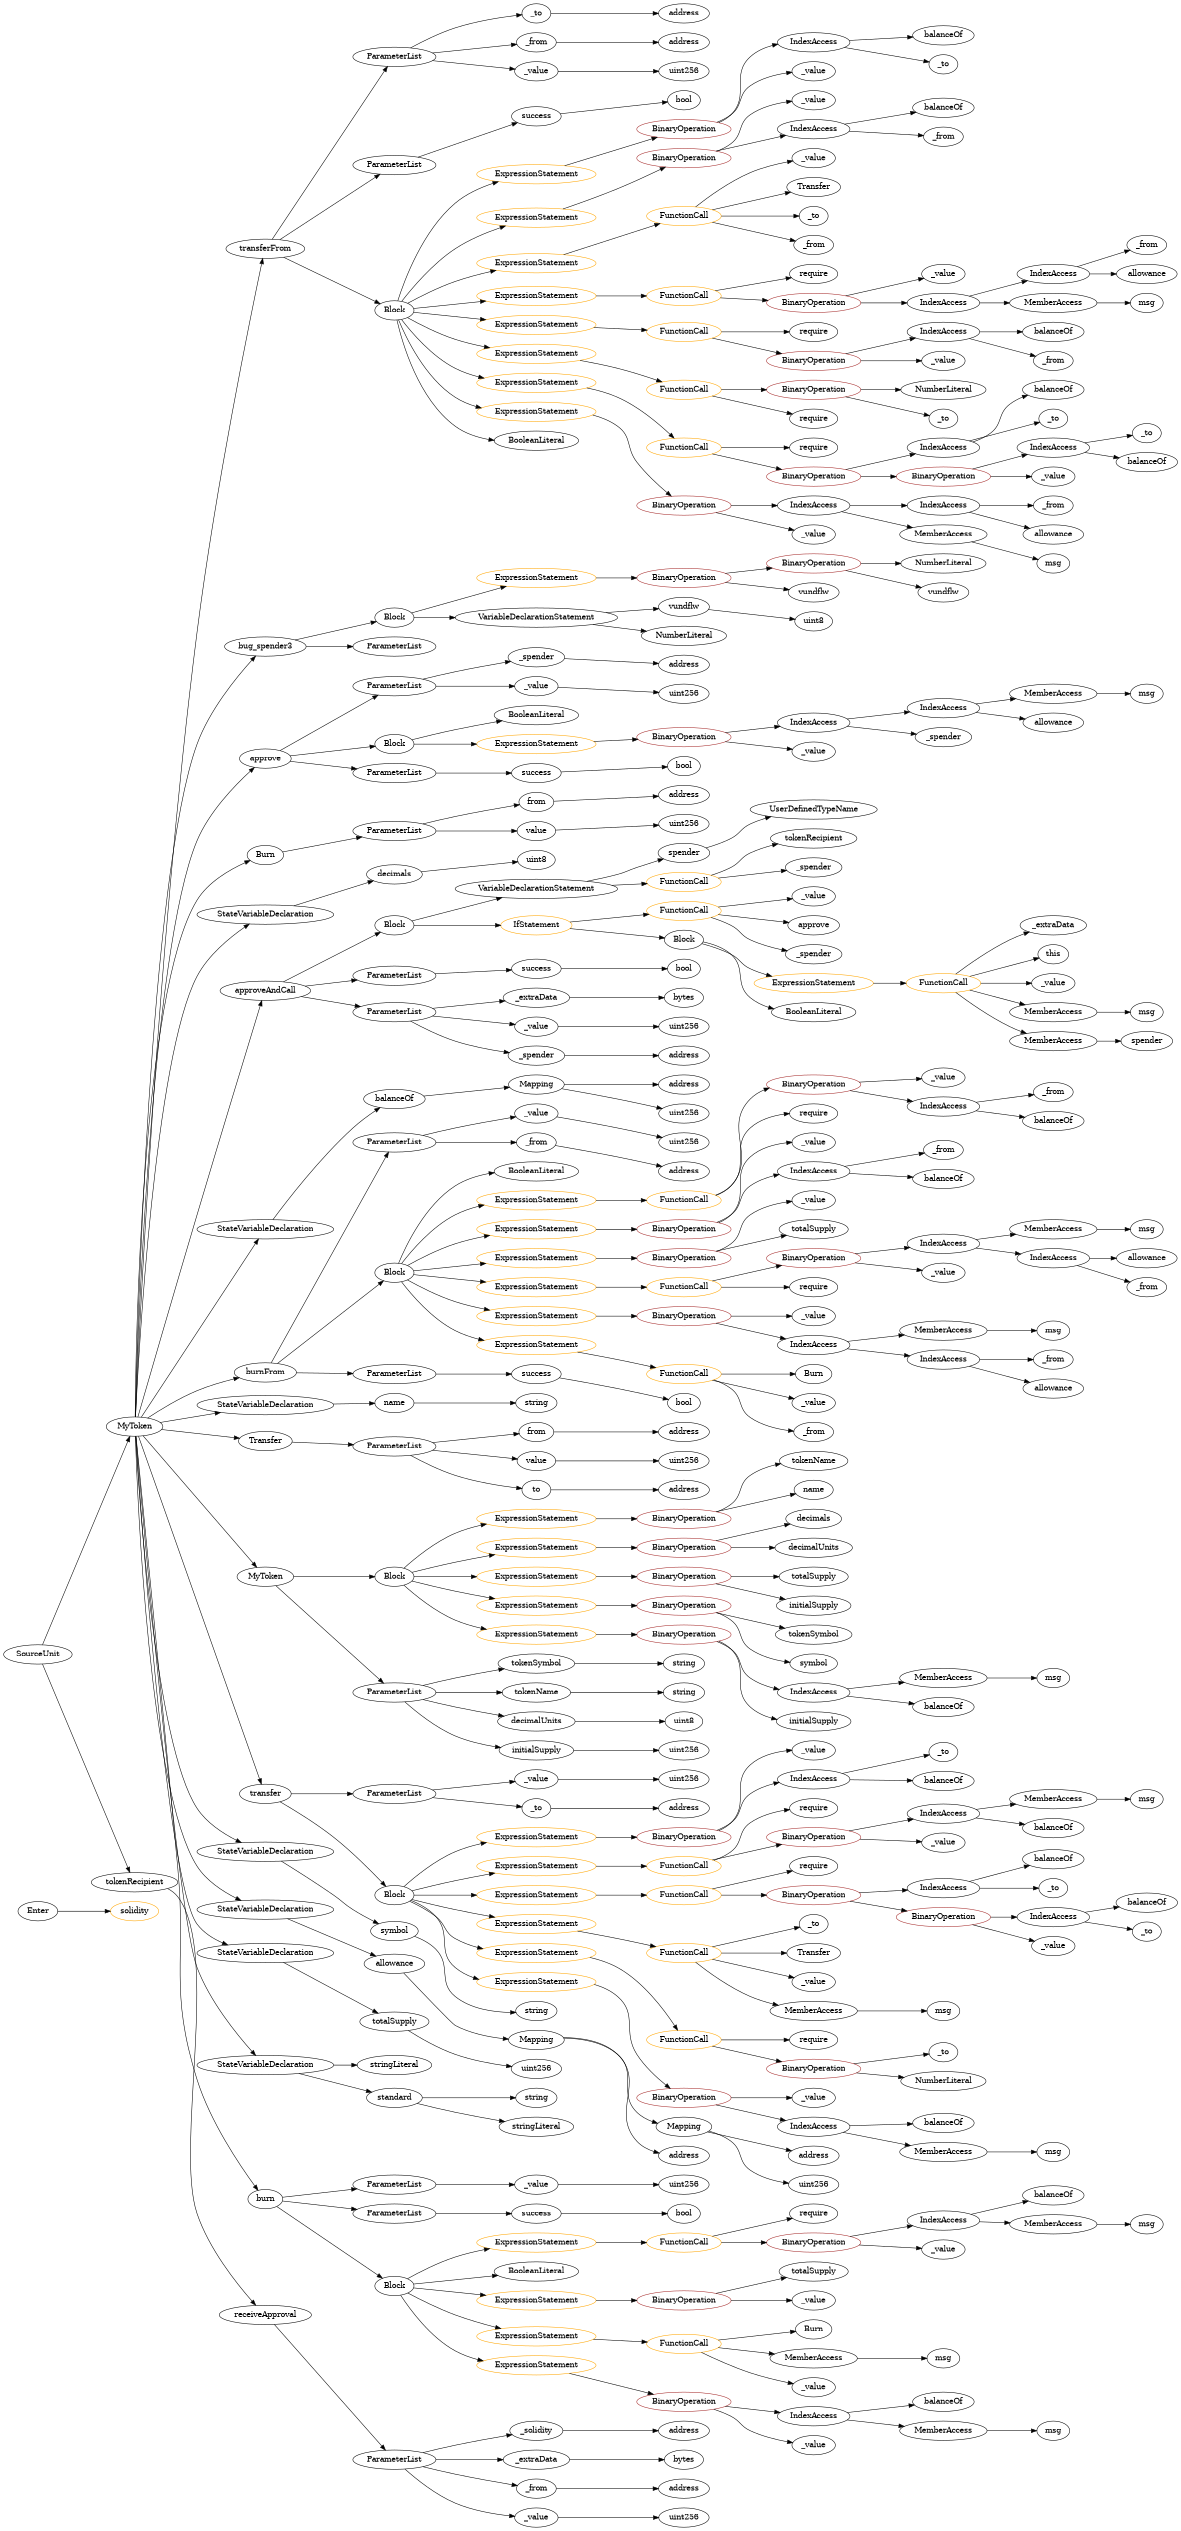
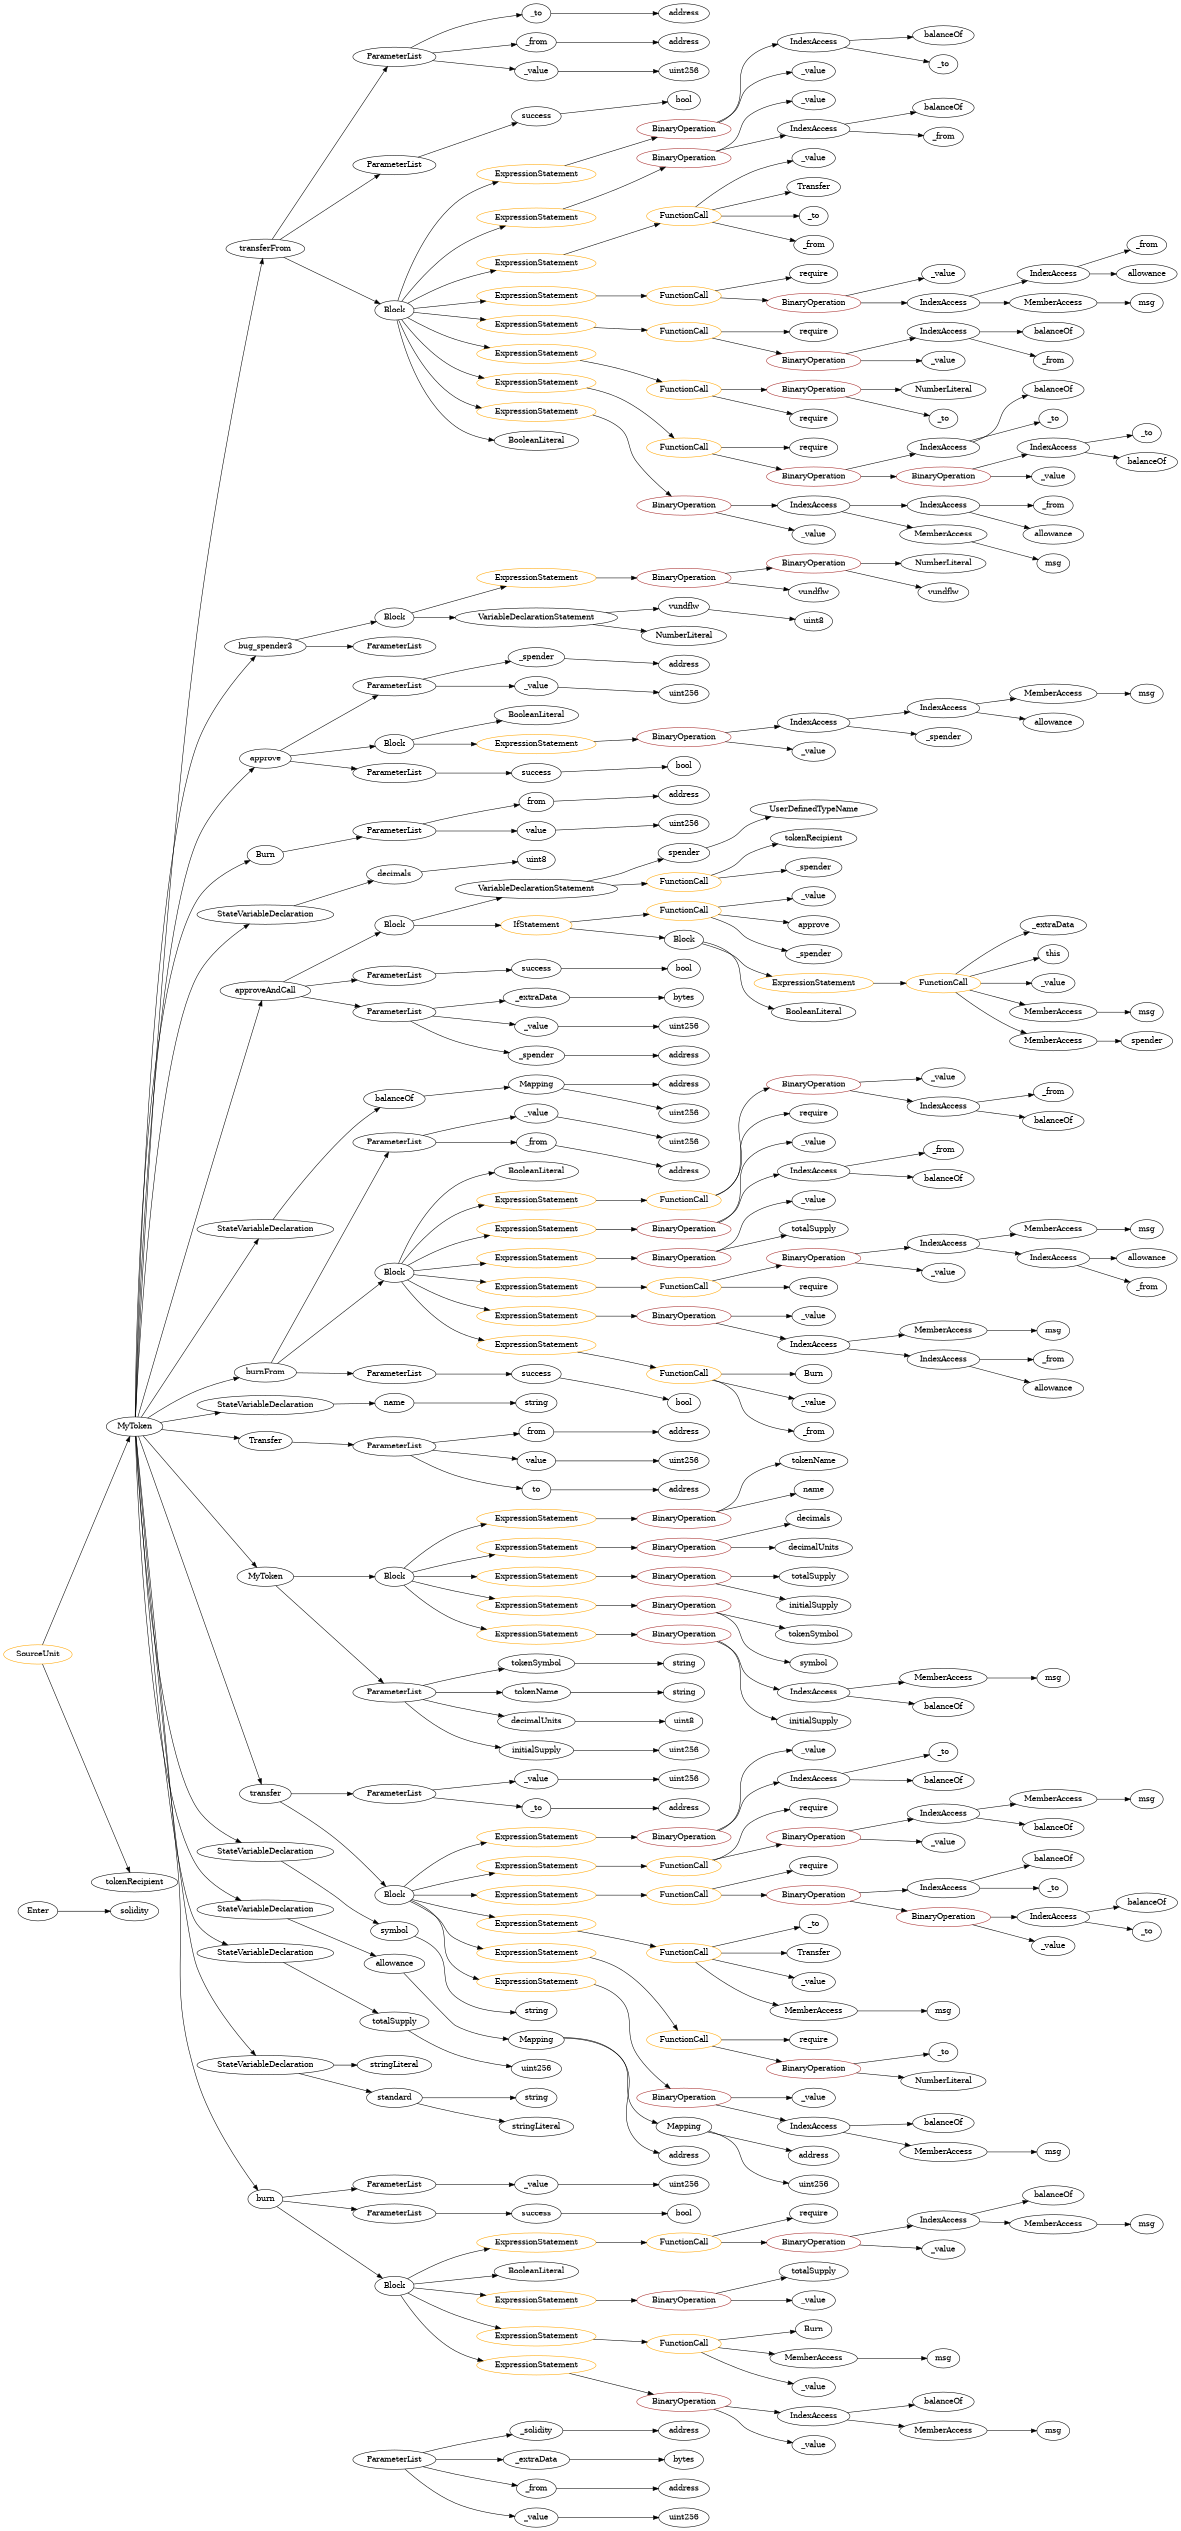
(38, 1654) -> (38, 1654)
(135, 1911) -> (135, 1911)
(265, 2315) -> none
